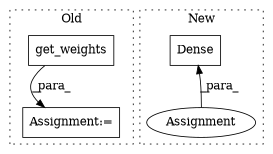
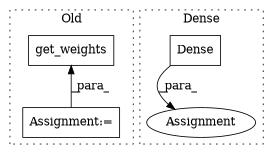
(202, 19) -> (202, 19)
(31, 83) -> (71, 91)
(201, 91) -> (157, 84)
